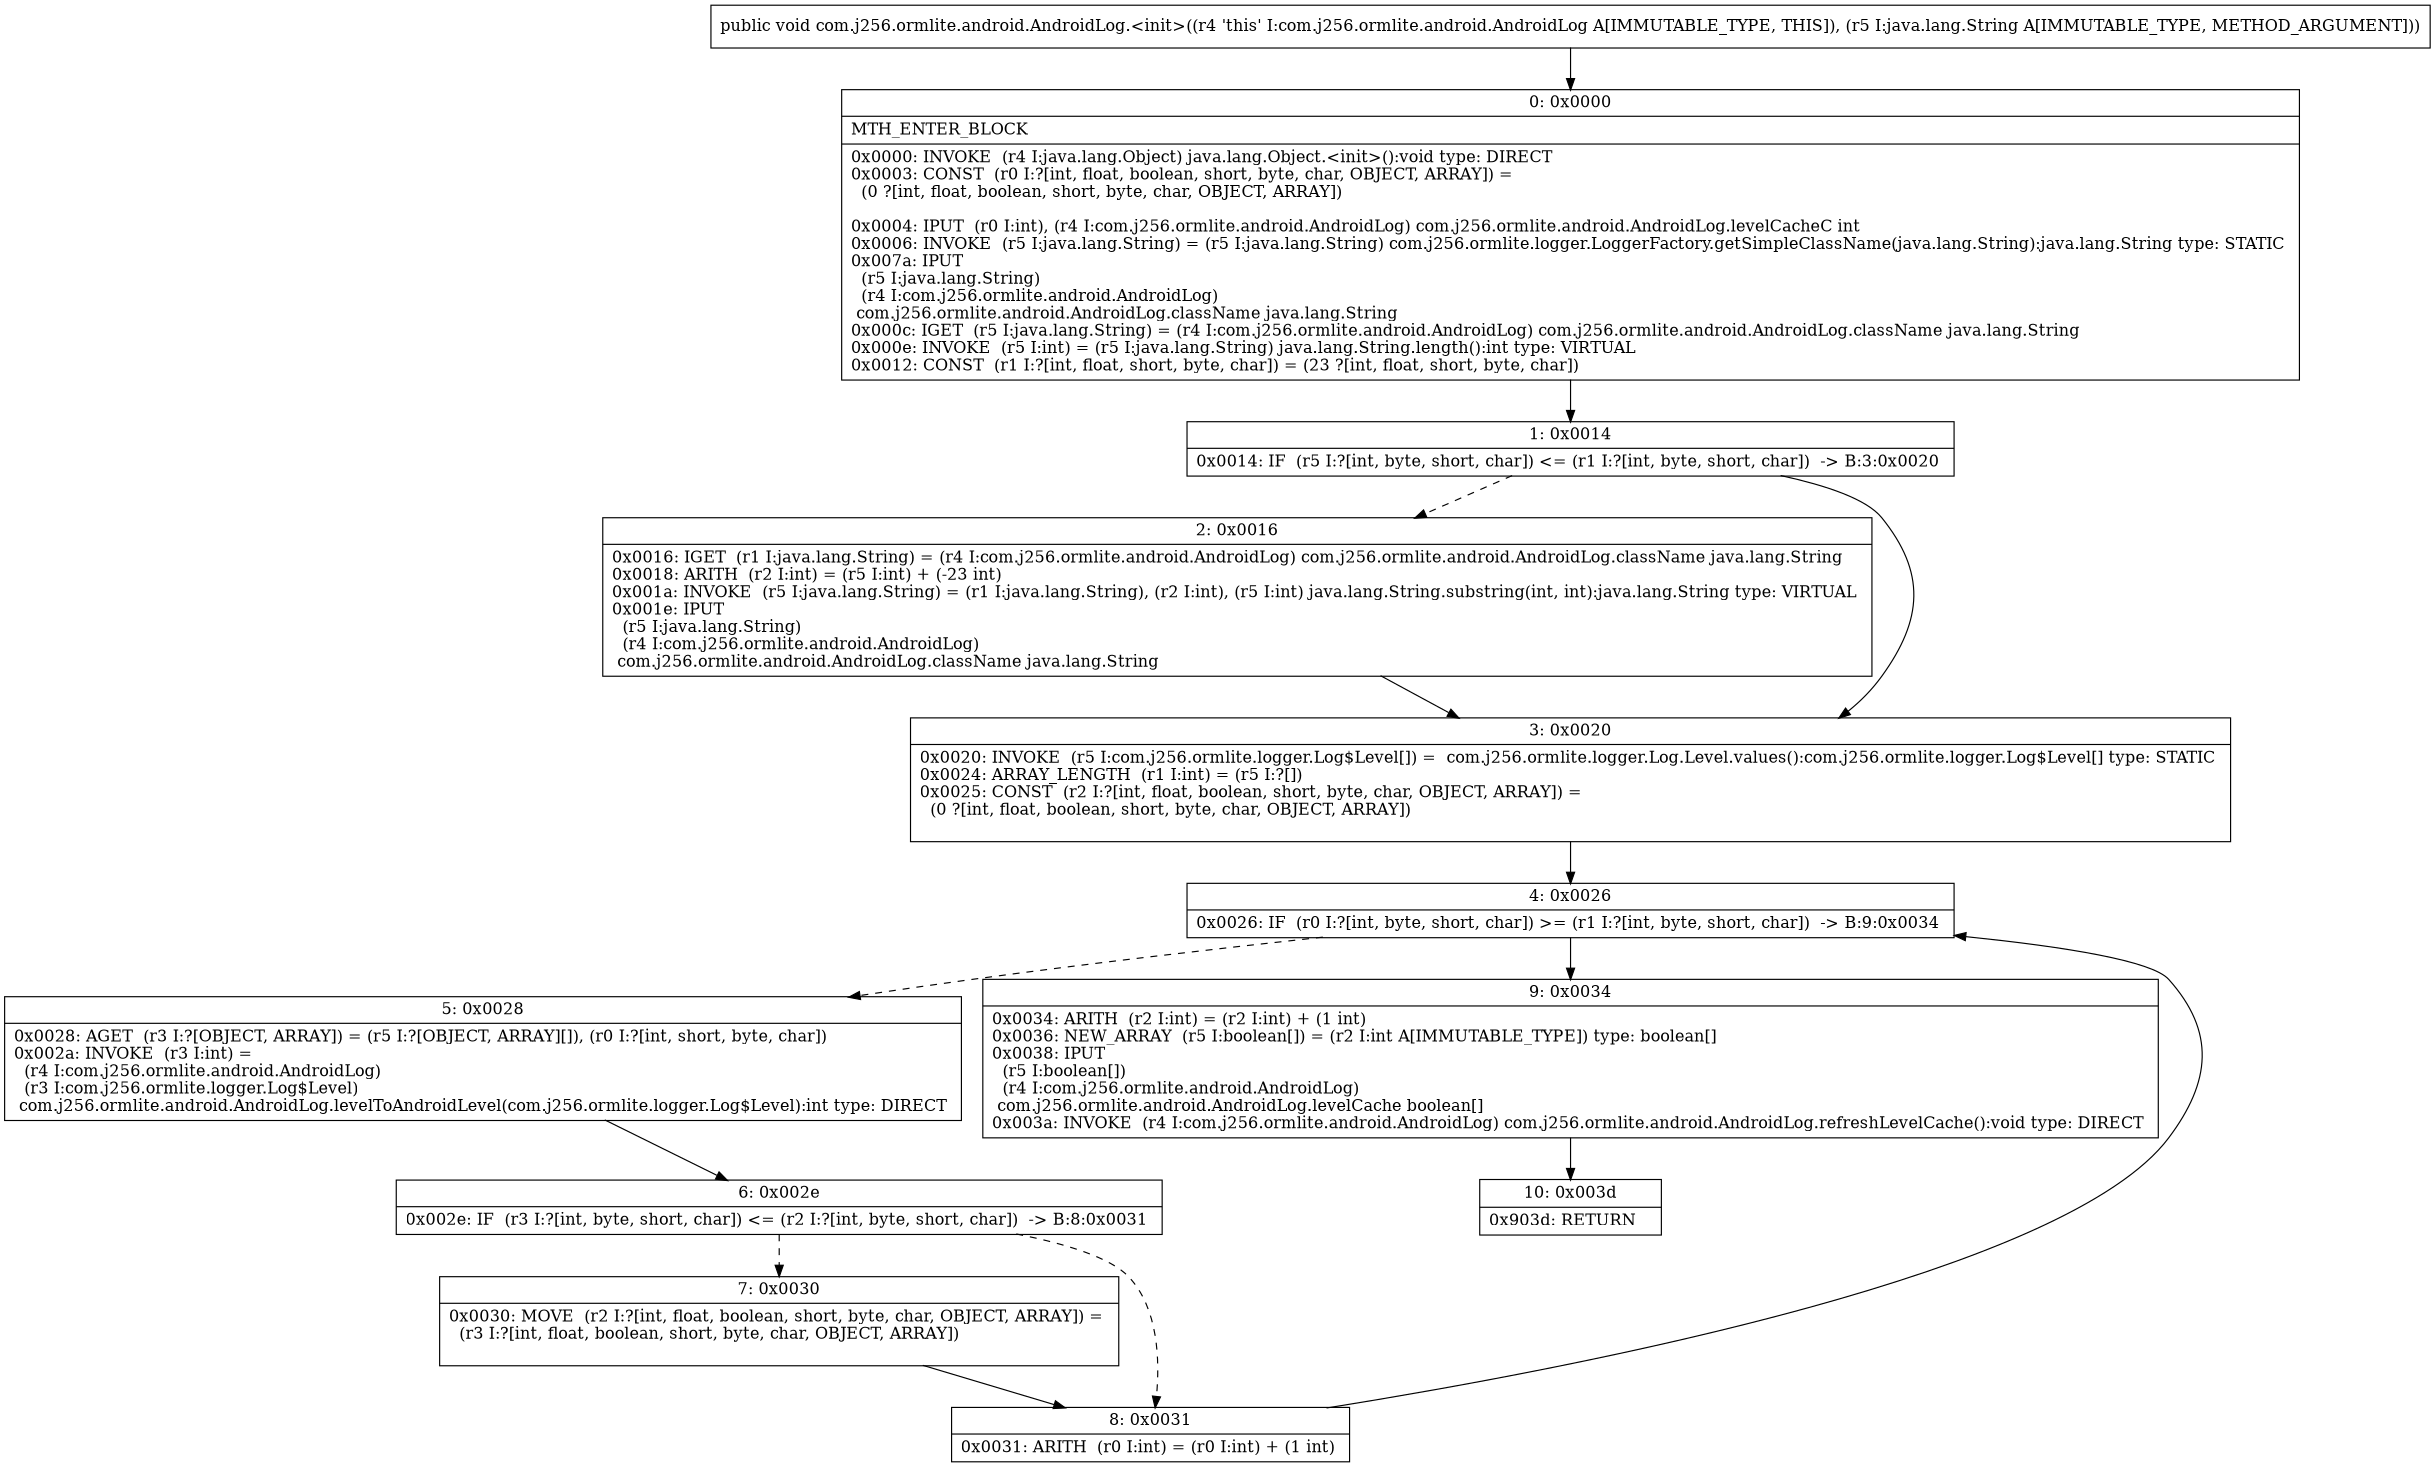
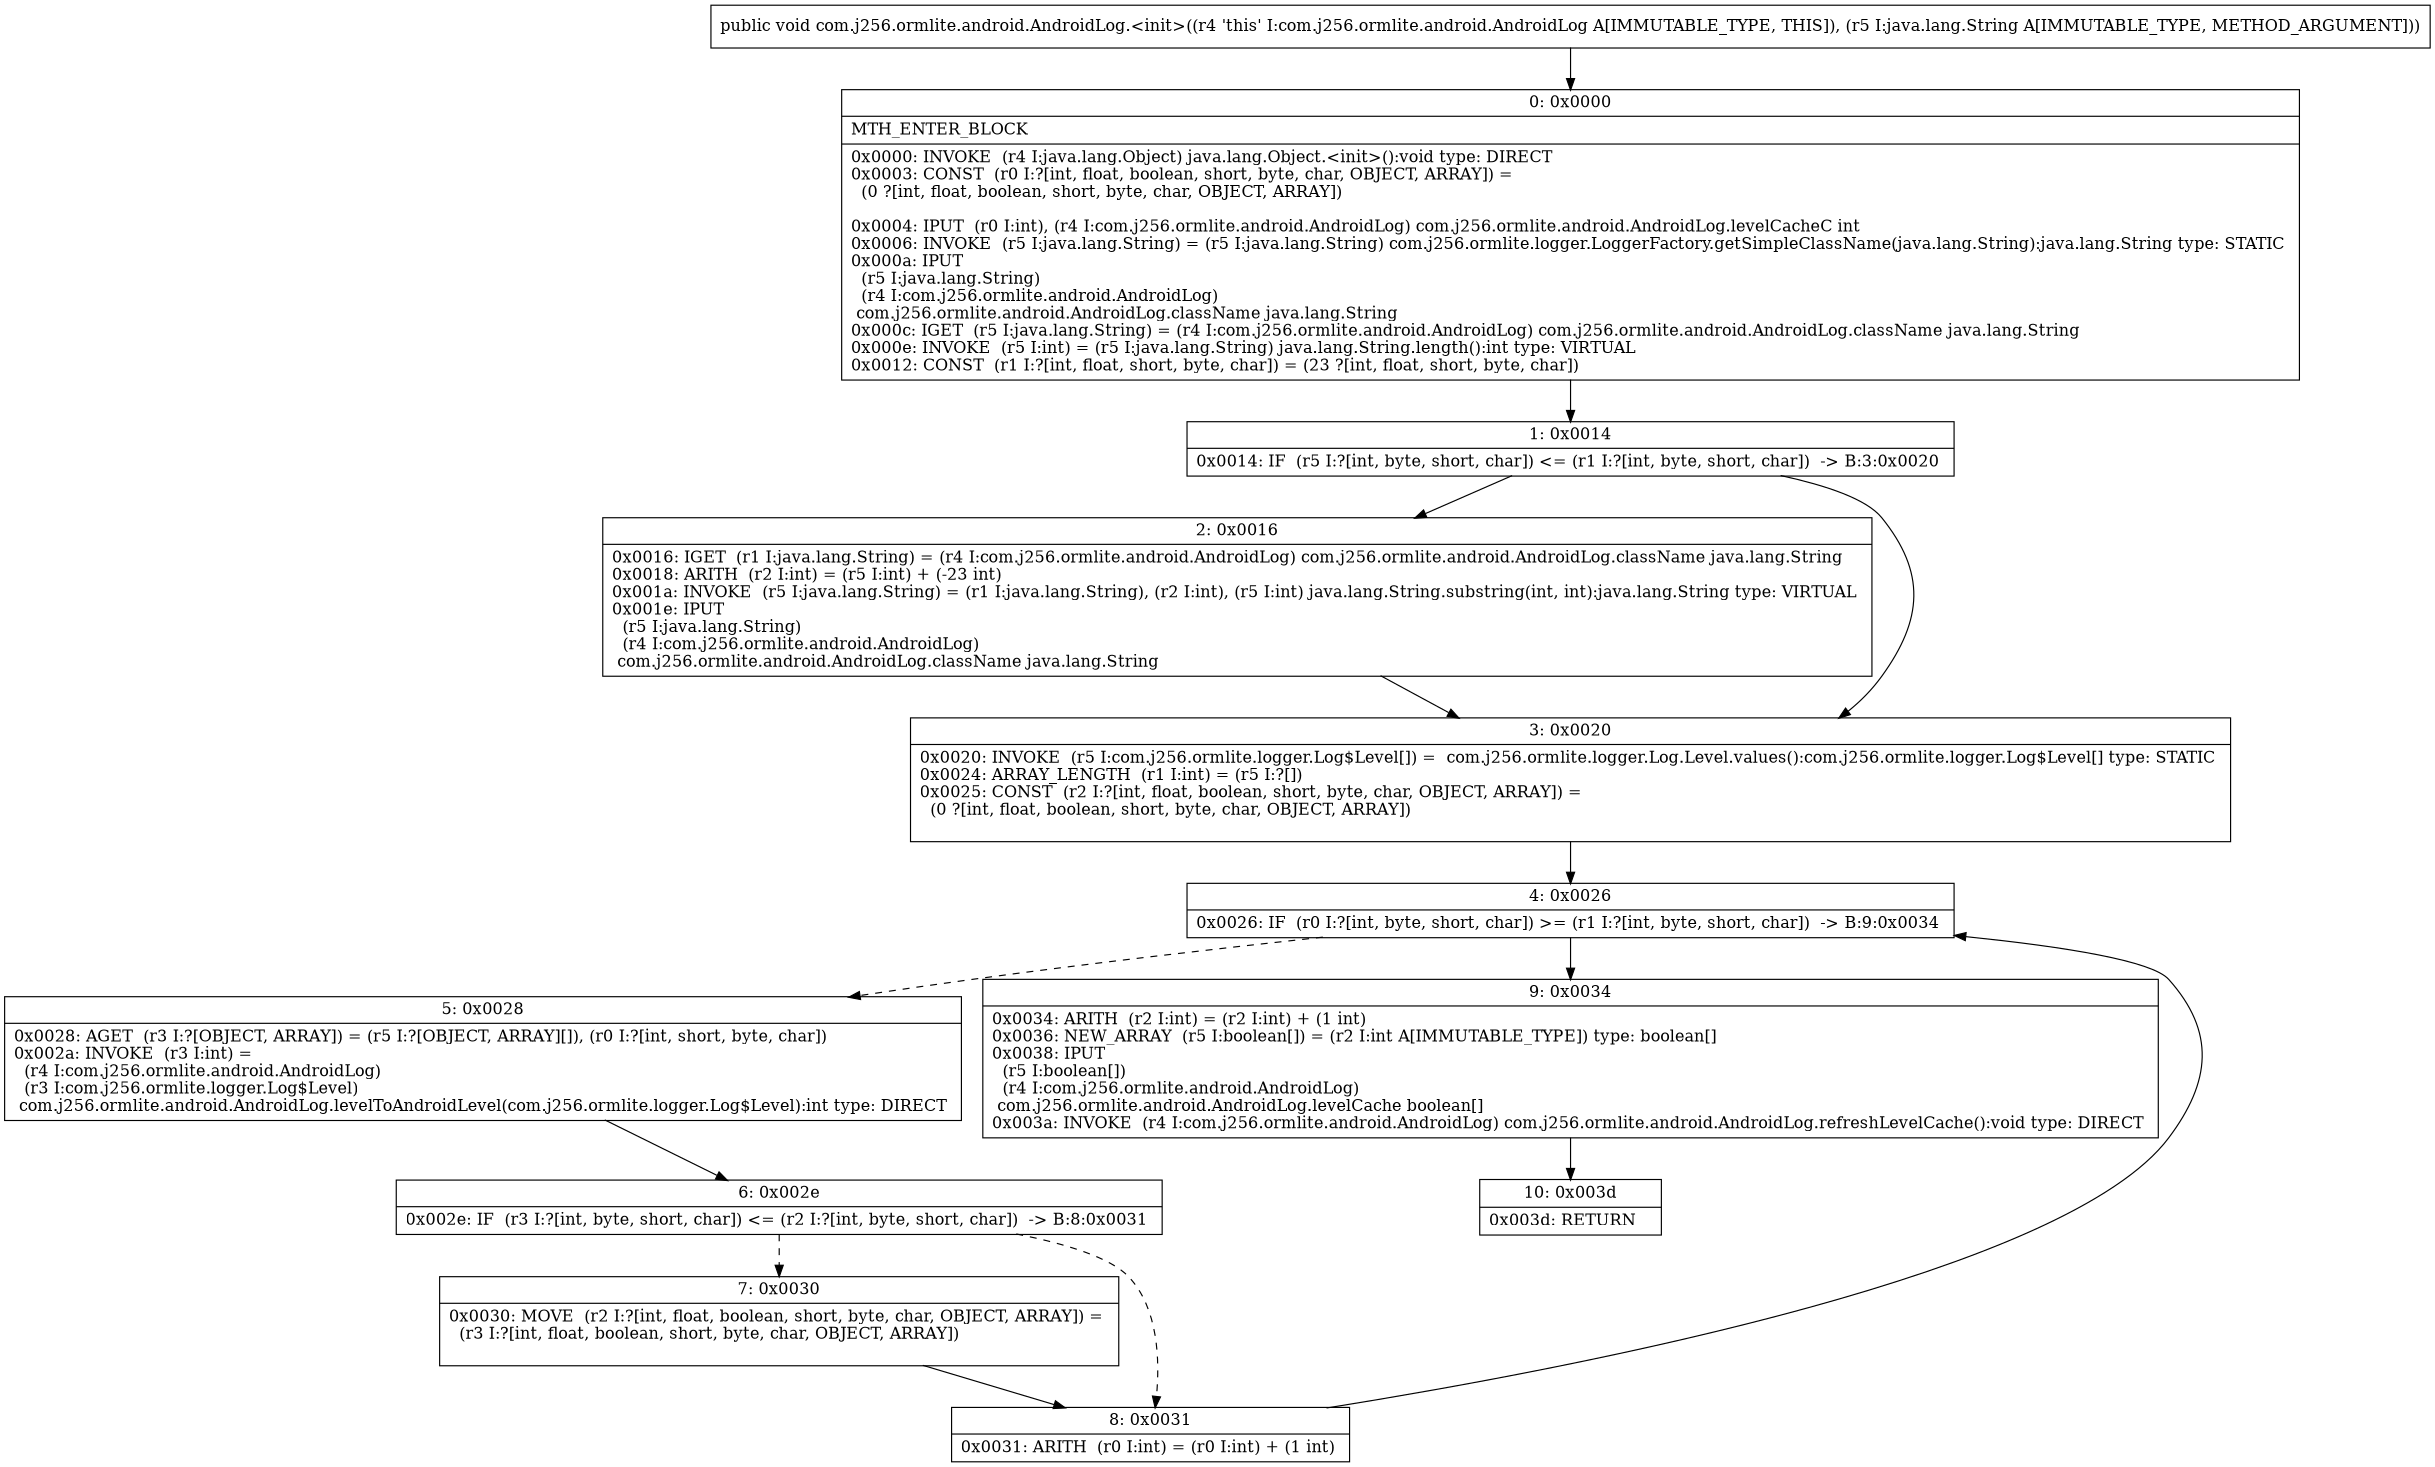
(912, 261) -> (912, 261)
(1469, 495) -> (1469, 495)
(1571, 1221) -> (1571, 1221)
